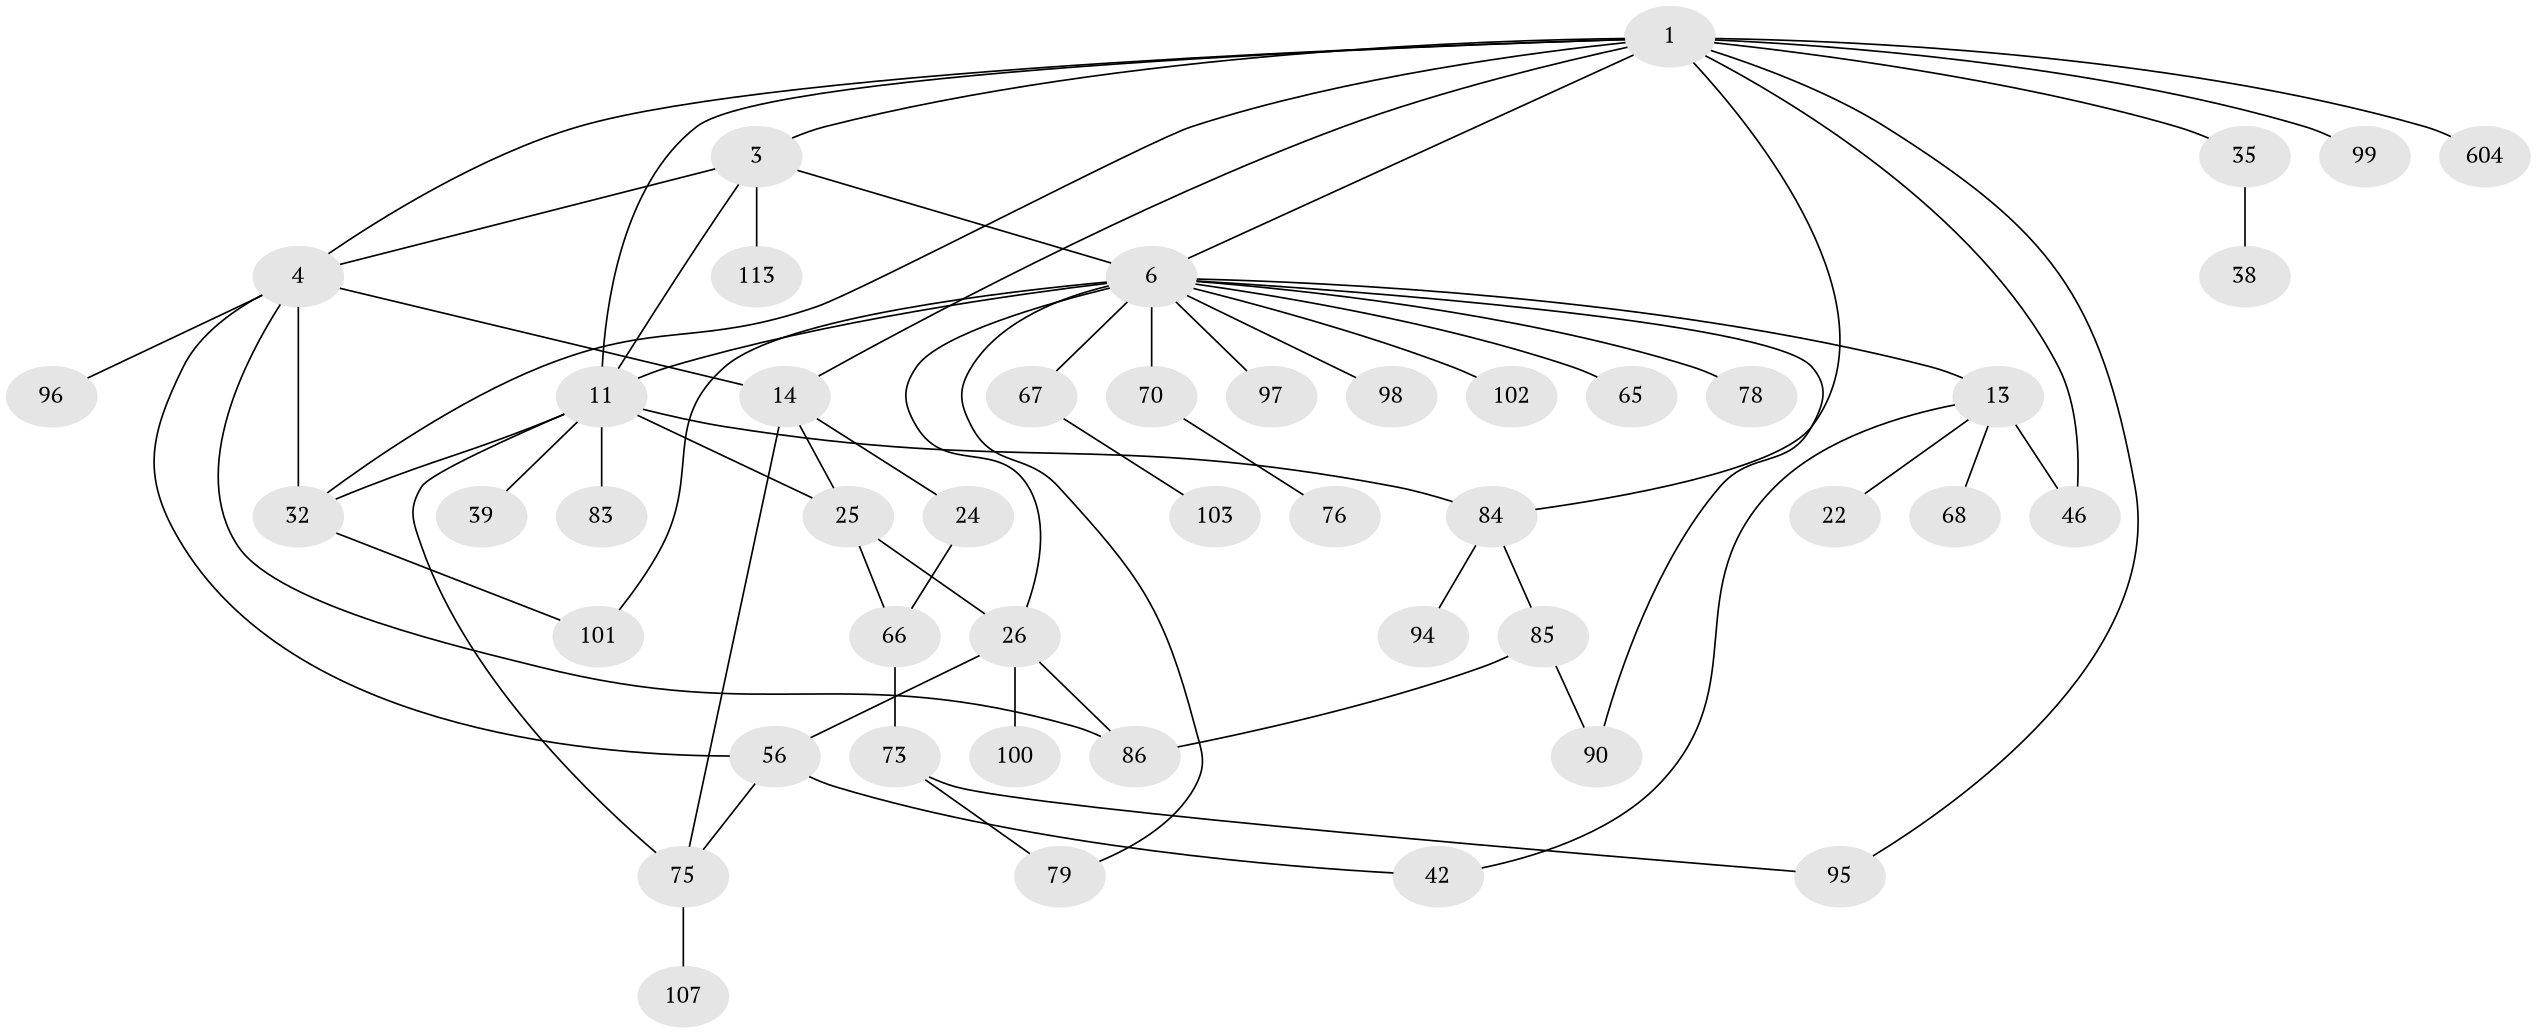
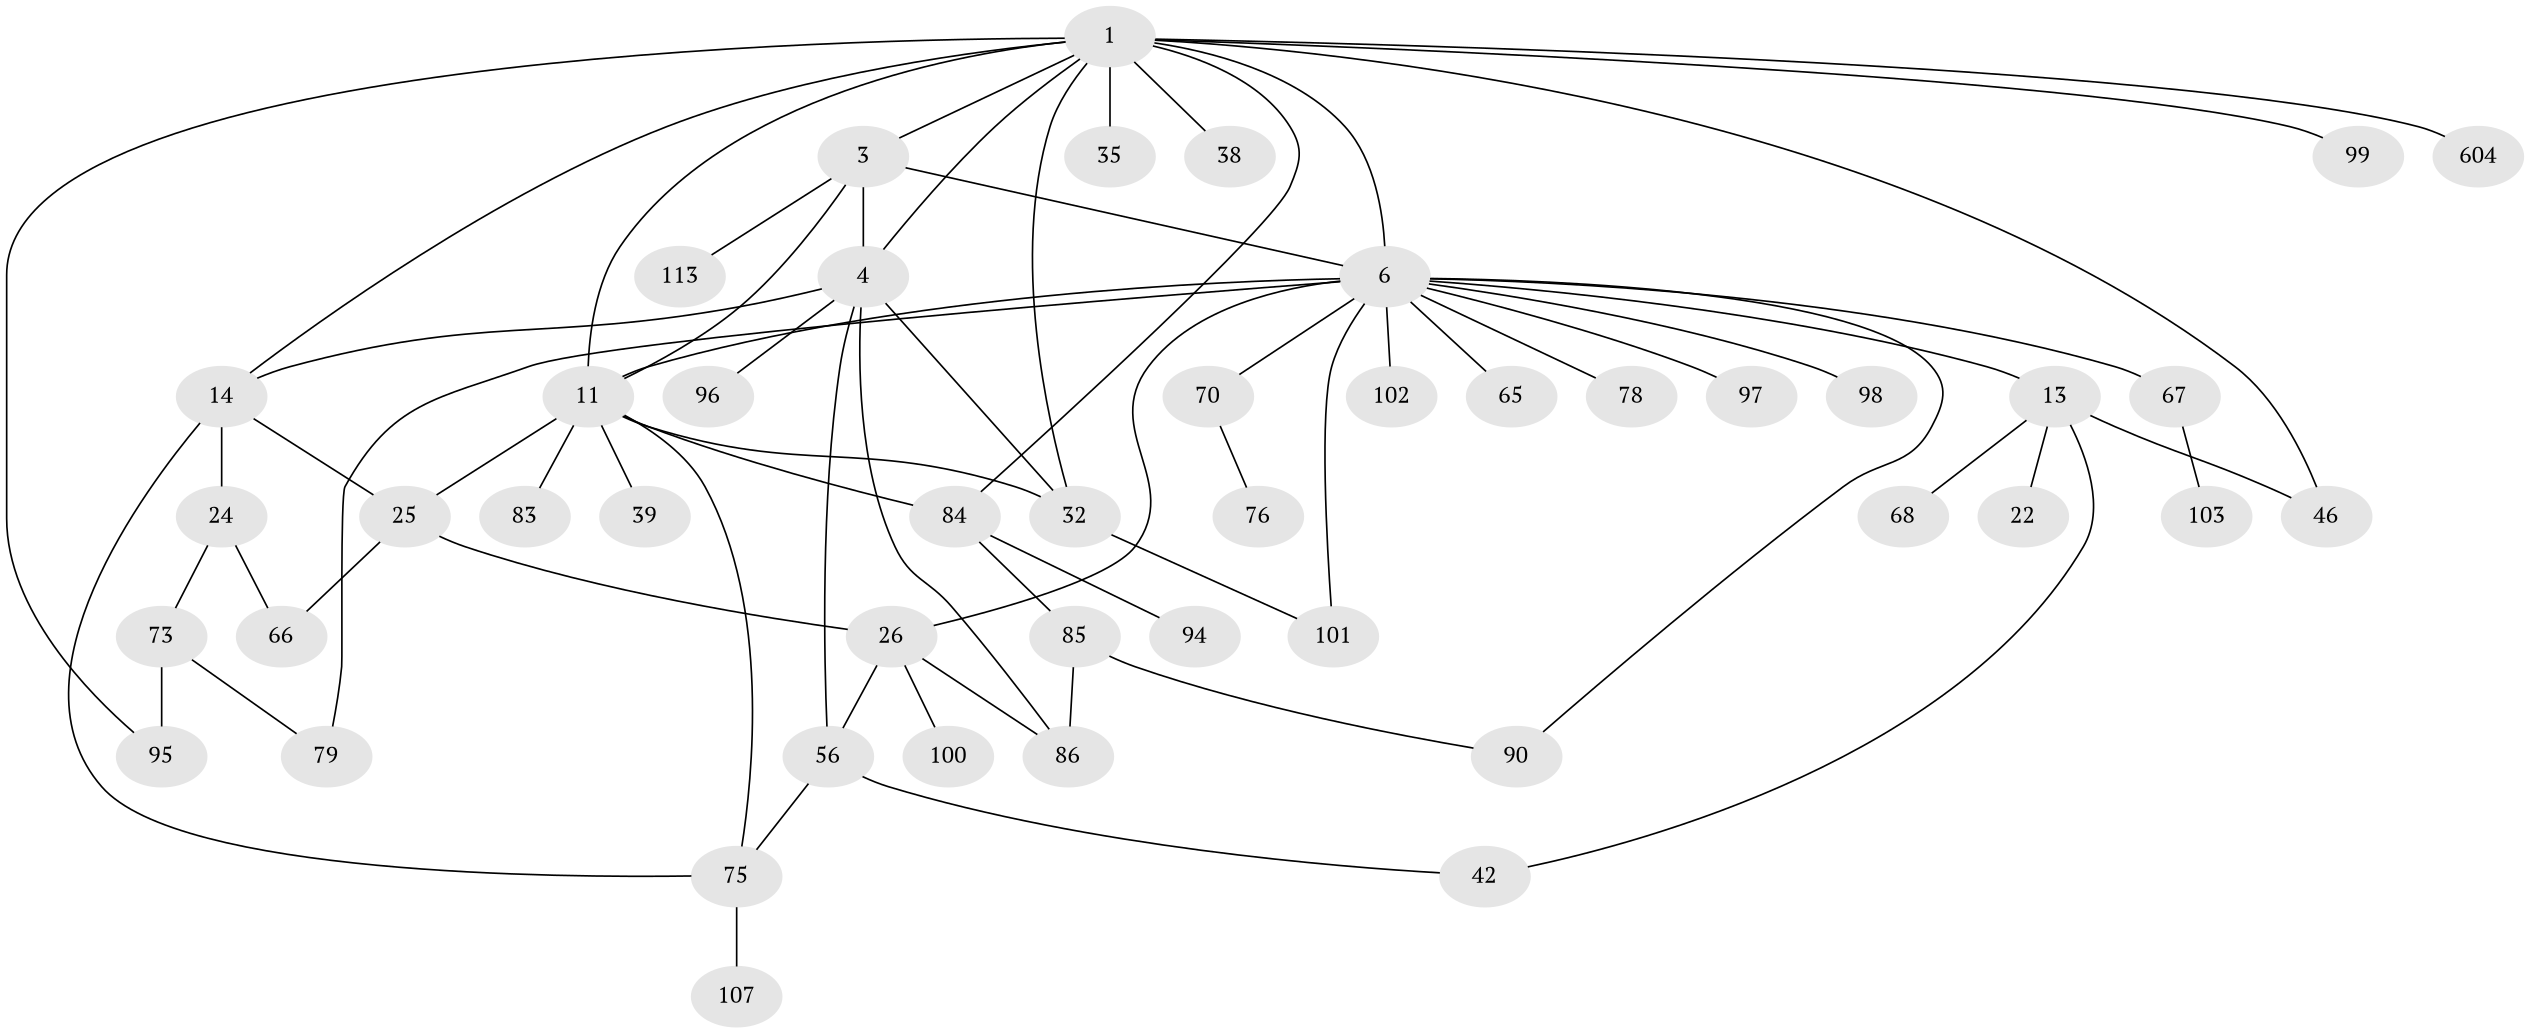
(2245, 217) -> (1170, 96)
(895, 685) -> (192, 577)
